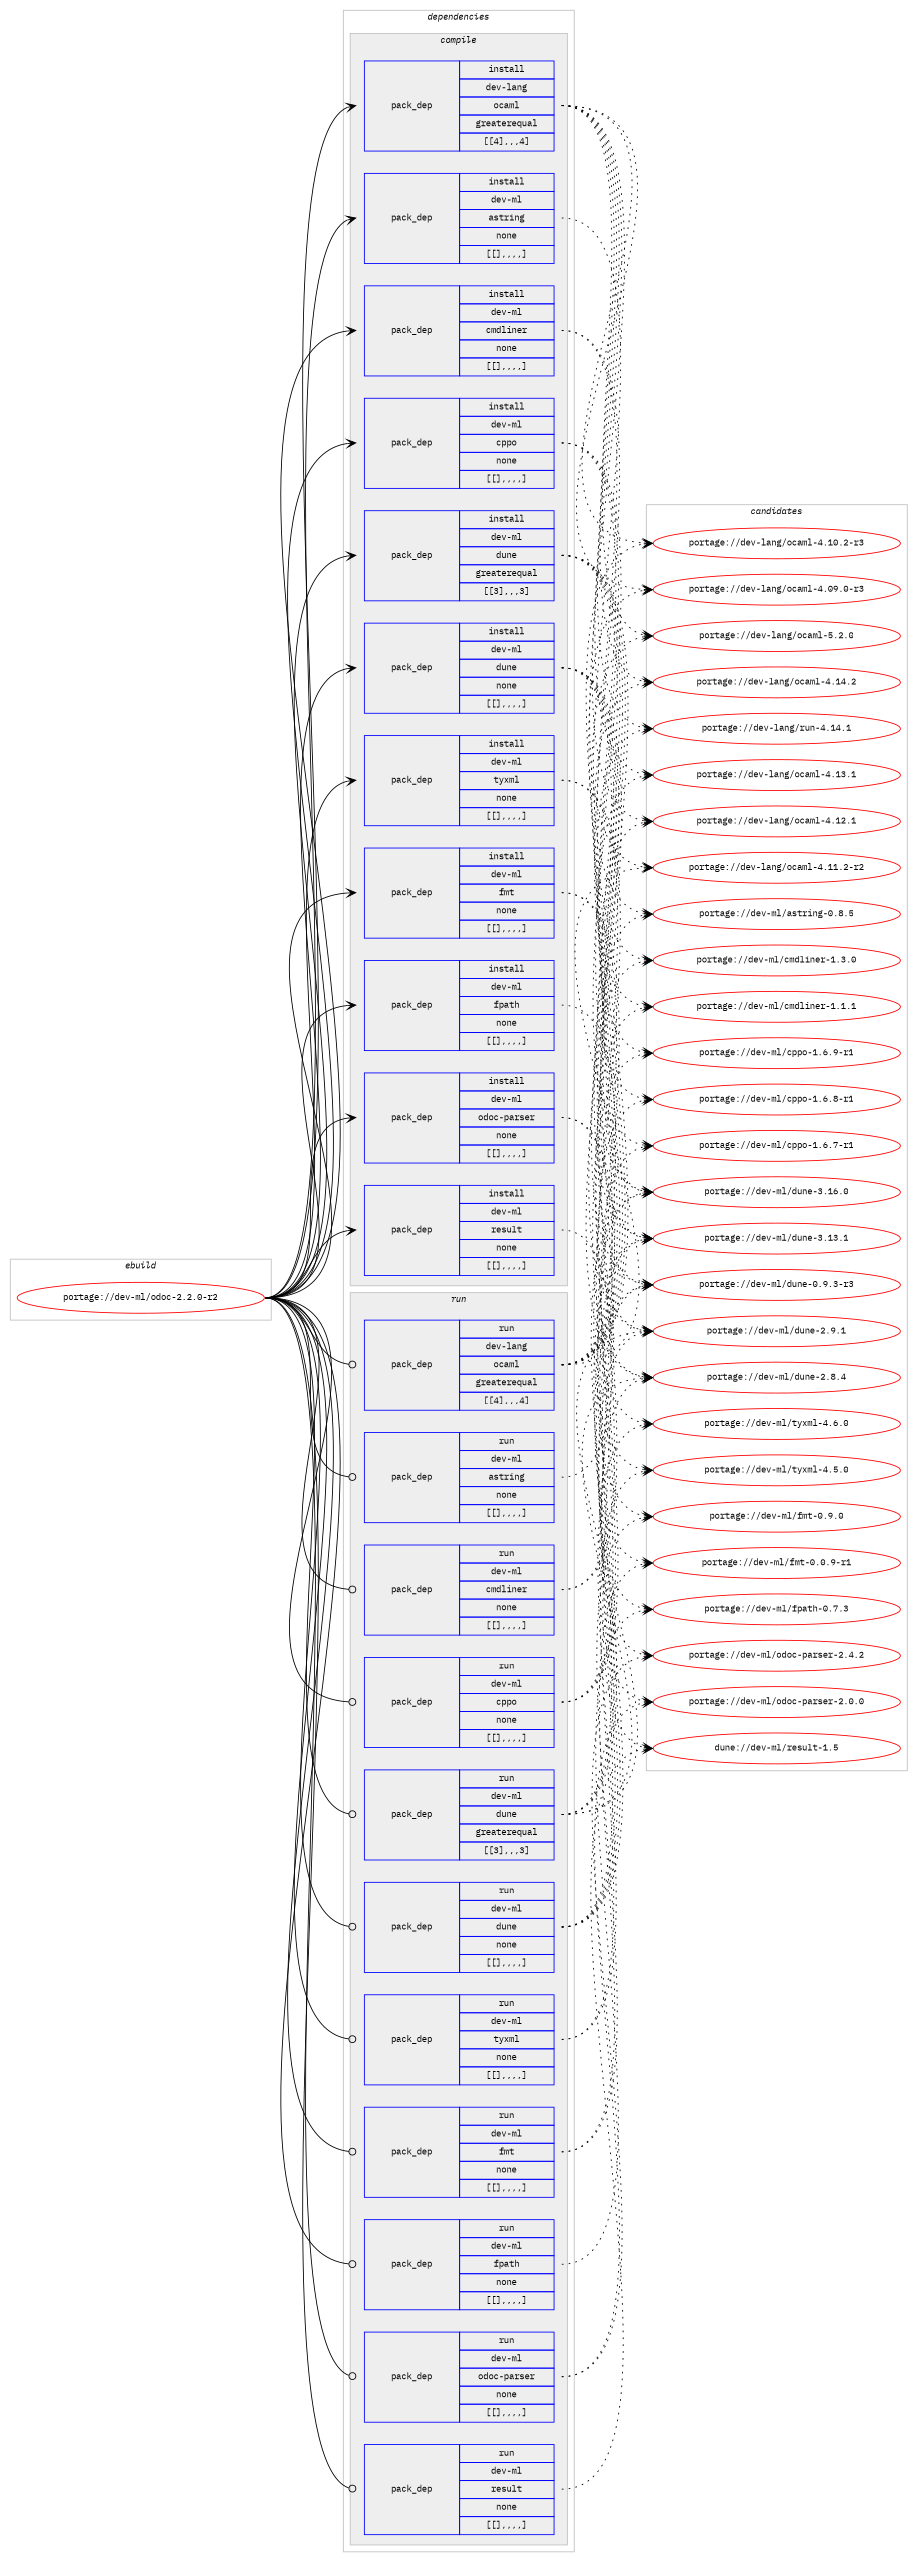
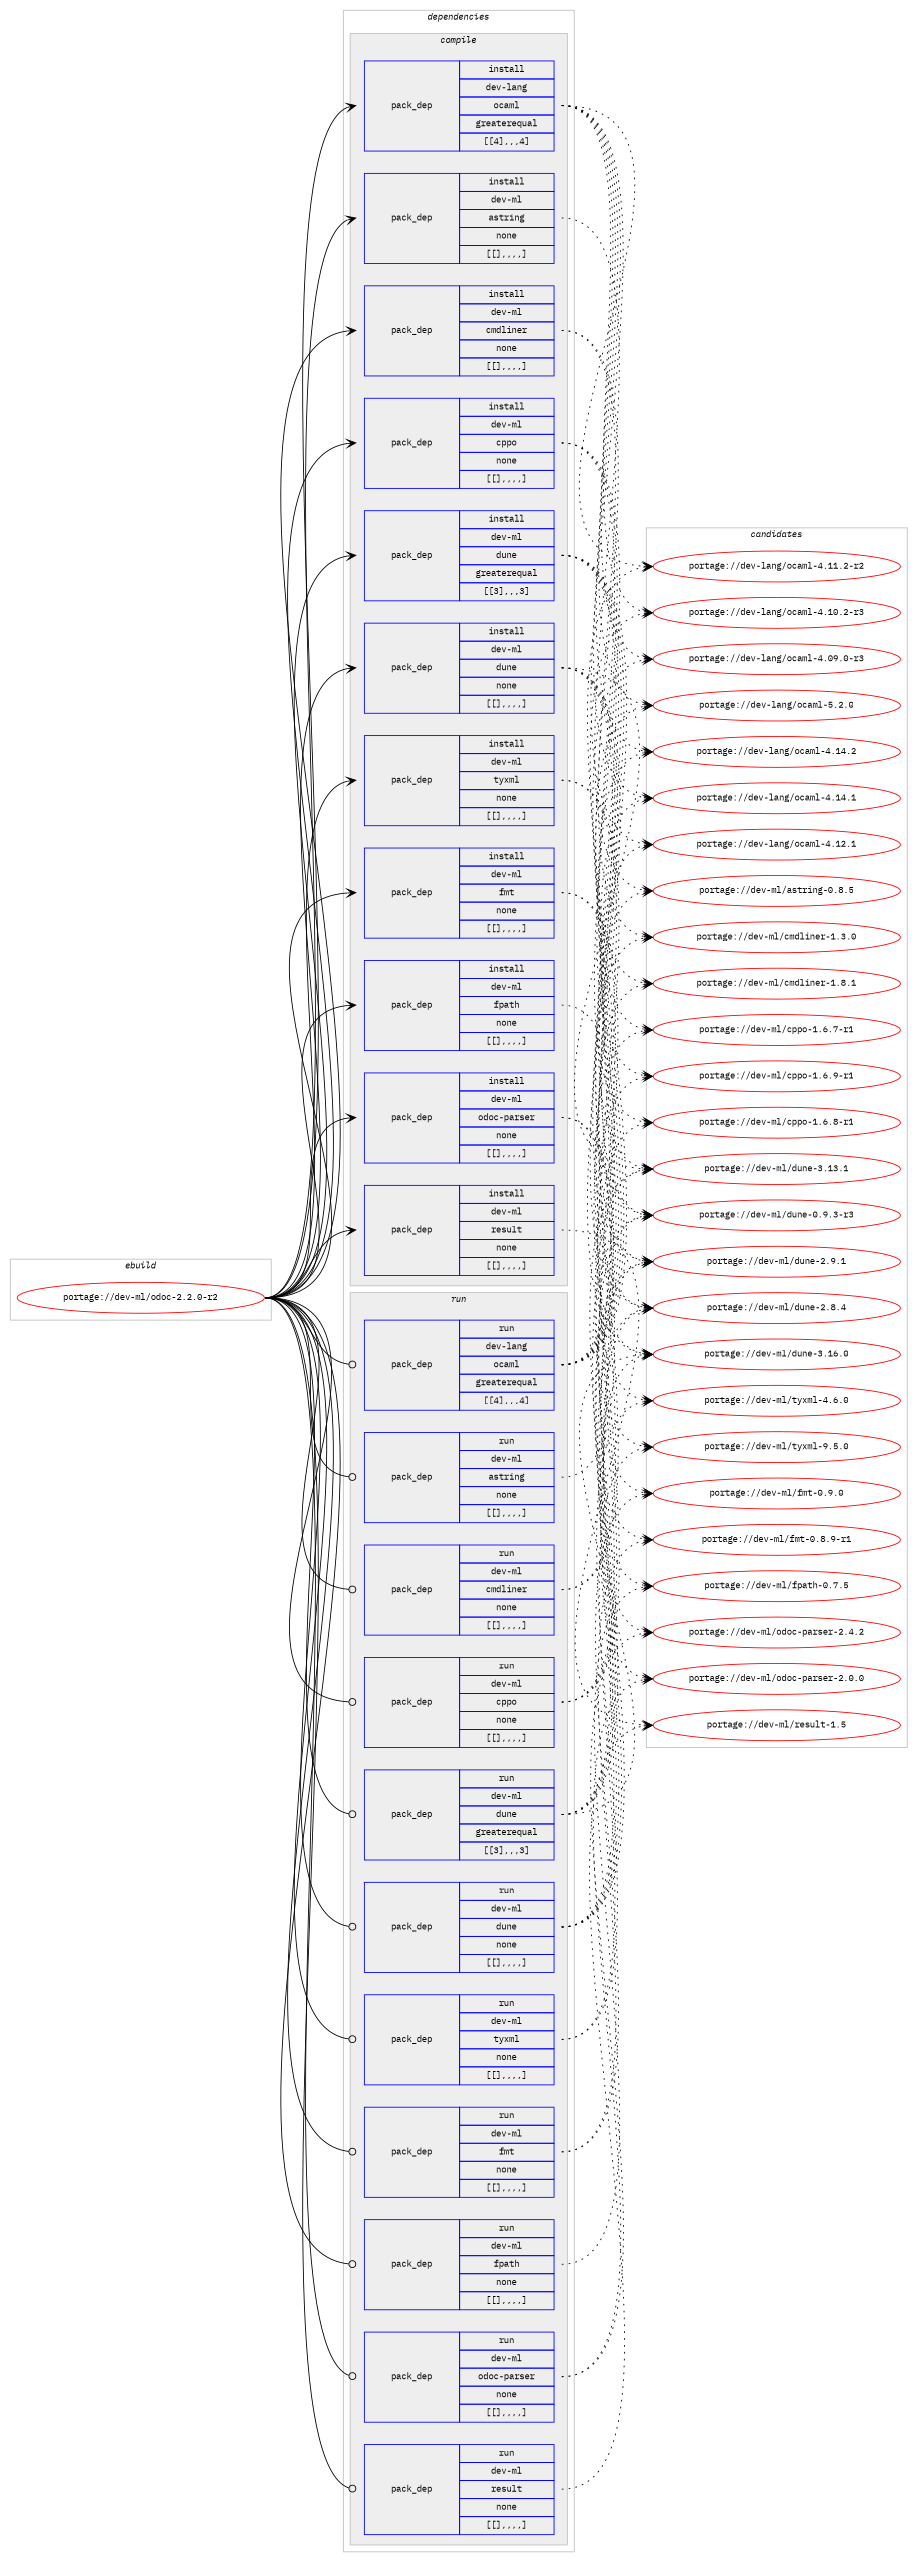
(777, 729) -> (777, 798)
(777, 775) -> none
(777, 1007) -> (777, 984)
(777, 1470) -> (777, 1447)
(777, 1563) -> (777, 1540)
(777, 1609) -> (777, 1586)
(777, 1748) -> (777, 1725)
